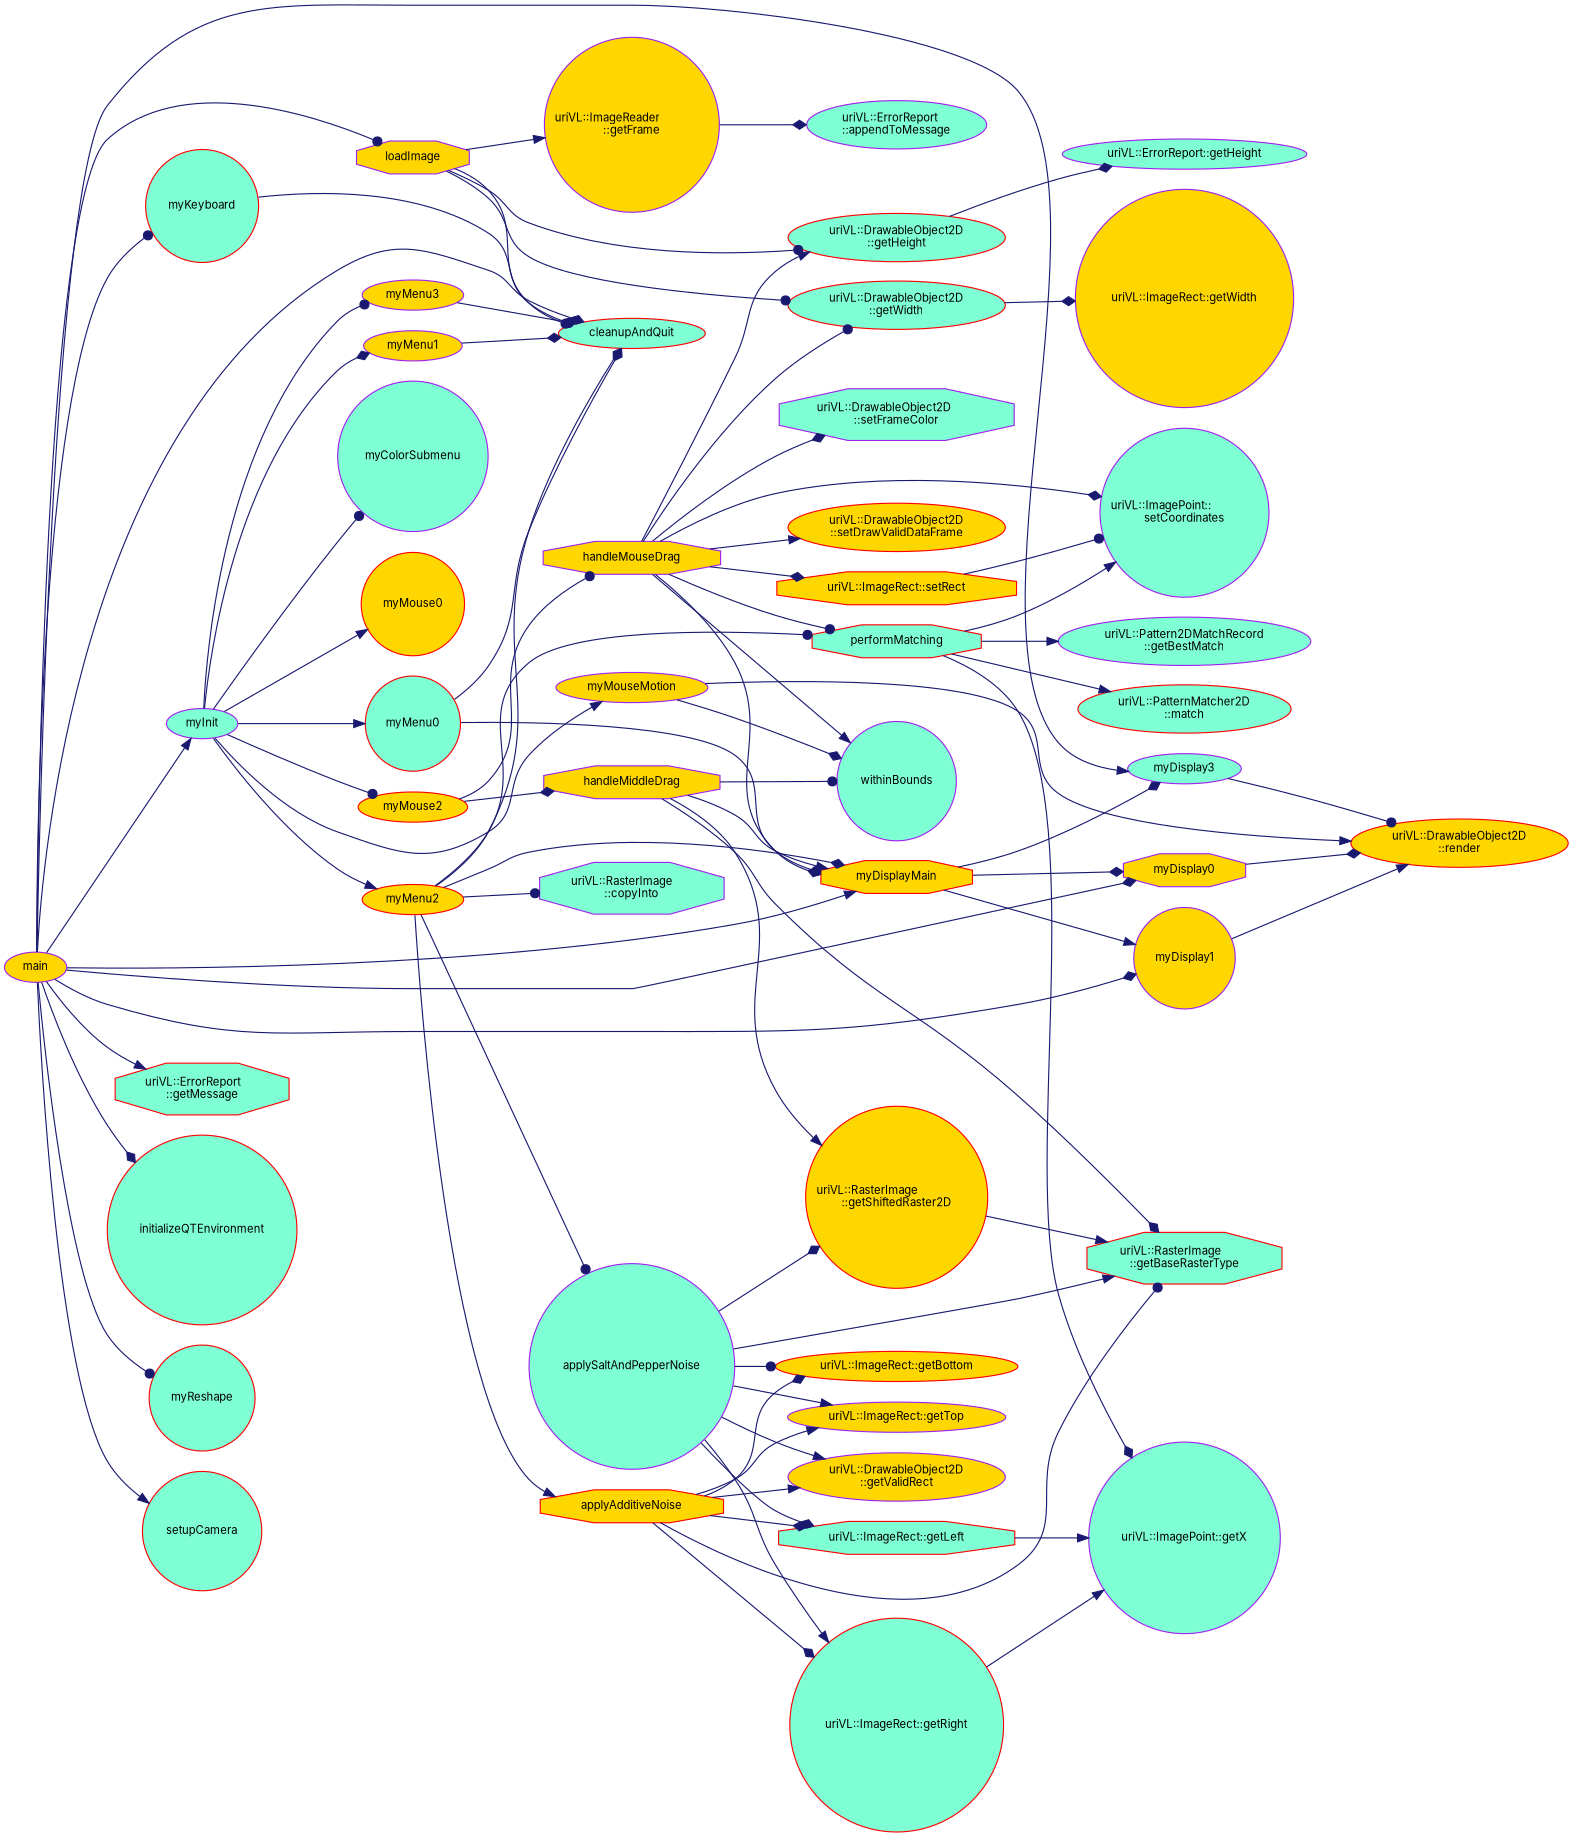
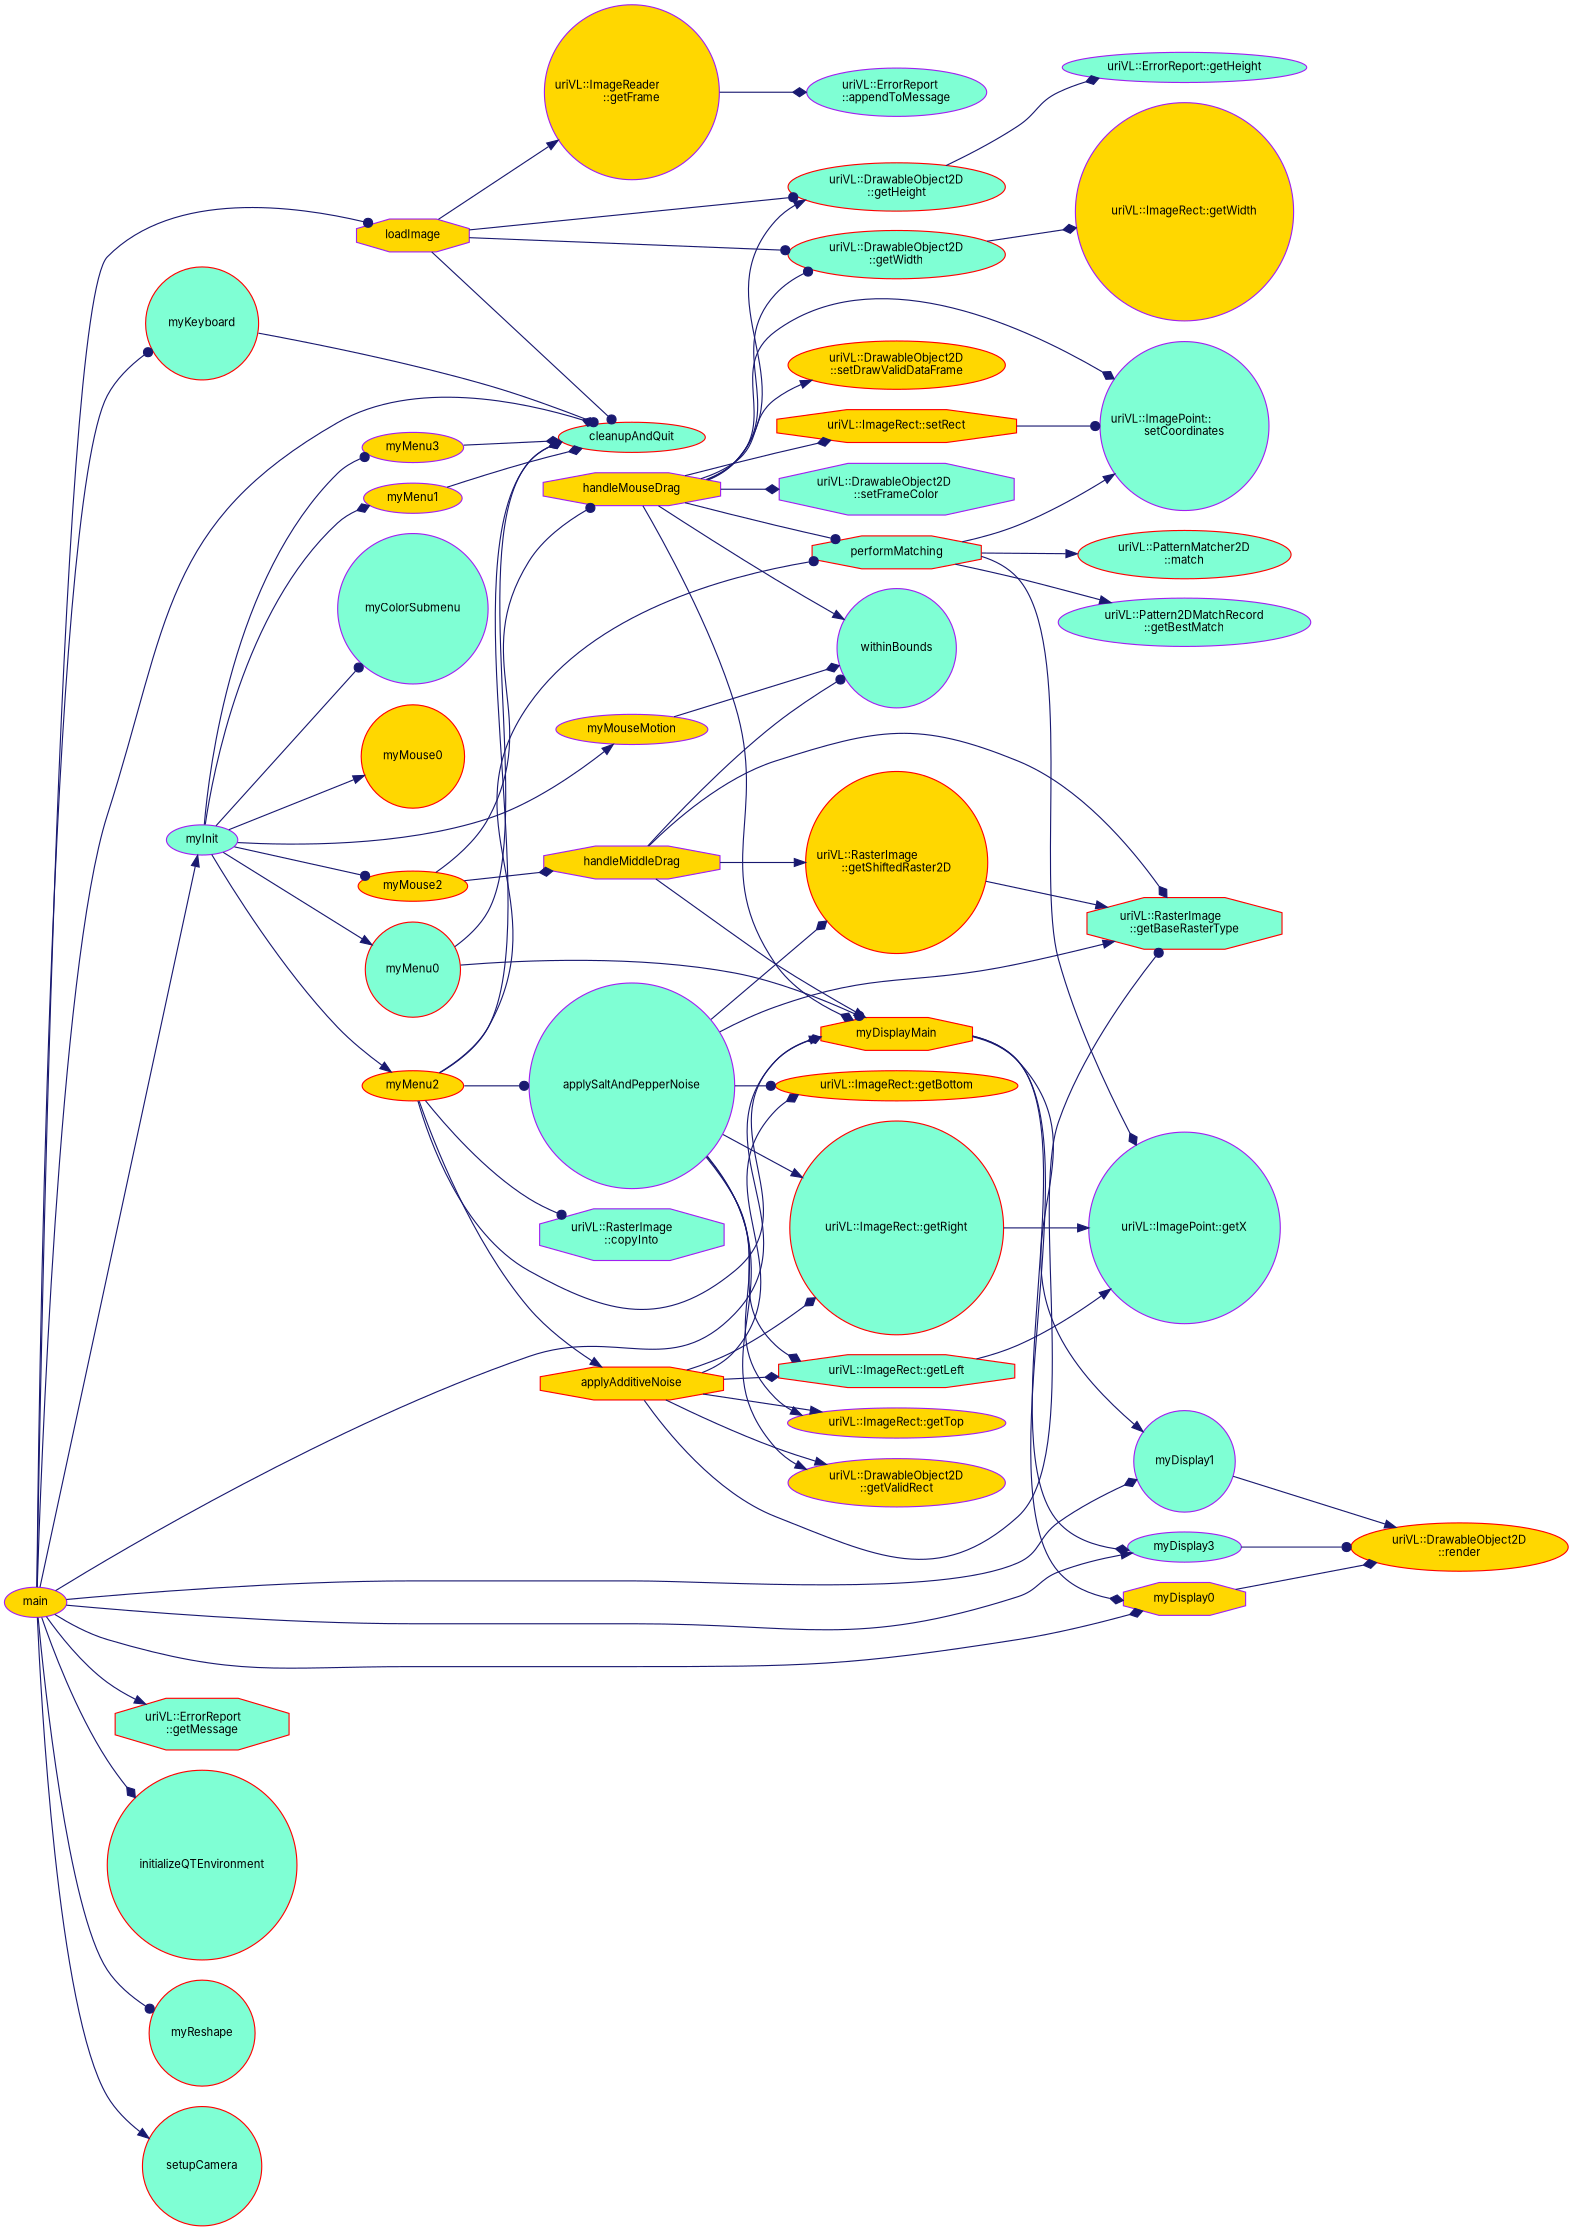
(1036, 738) -> none
(1185, 958) -> (1185, 1461)
